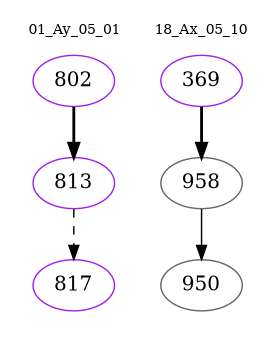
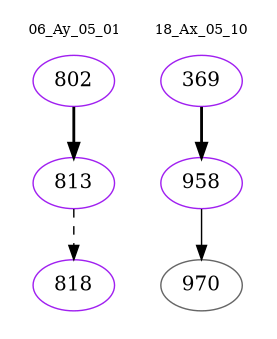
(75, 31) -> (75, 31)
(202, 183) -> (202, 183)
(74, 285) -> (74, 285)
(202, 285) -> (202, 285)
